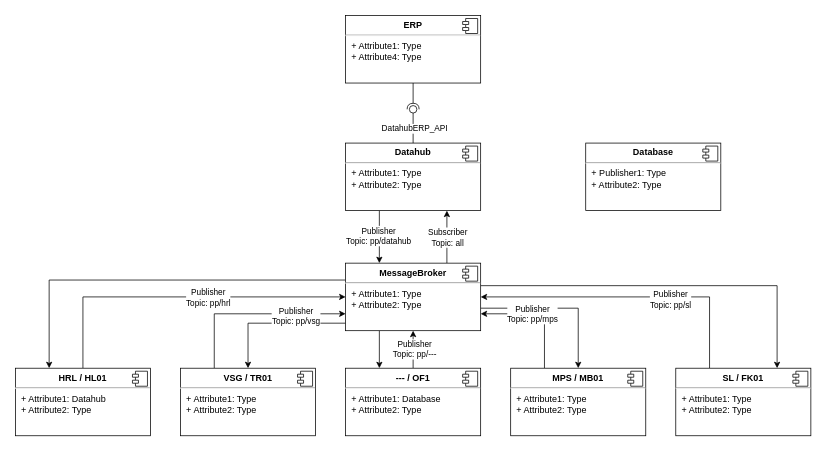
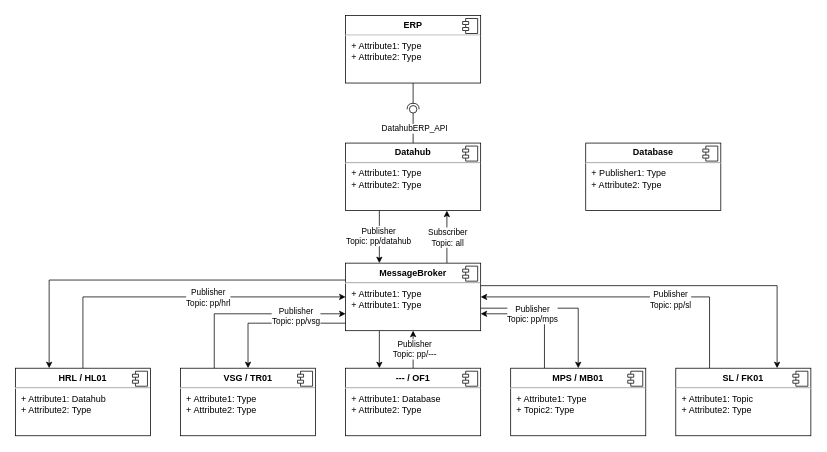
(386, 15) -> (386, 15)
(386, 263) -> (386, 263)
(551, 368) -> (551, 368)
(716, 368) -> (717, 368)
